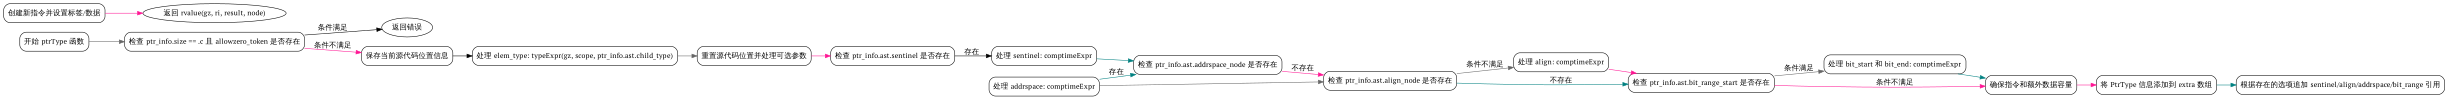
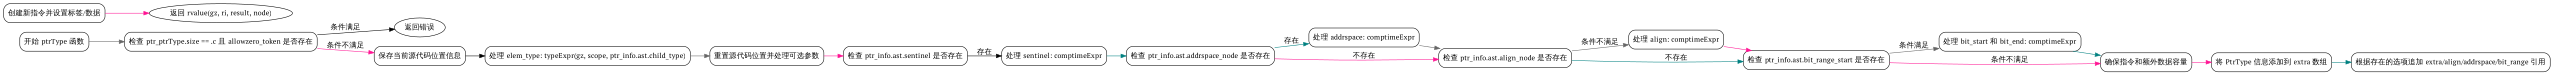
(215, 42) -> (221, 42)
(1115, 77) -> (1289, 46)
(2340, 85) -> (2451, 62)
